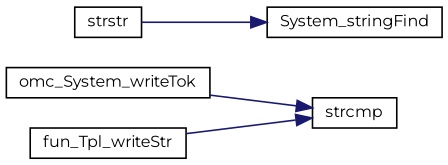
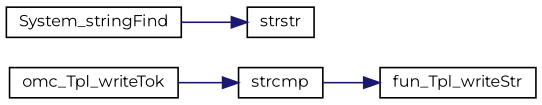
(196, 22) -> (206, 22)
(108, 83) -> (94, 83)
(241, 127) -> (343, 83)
